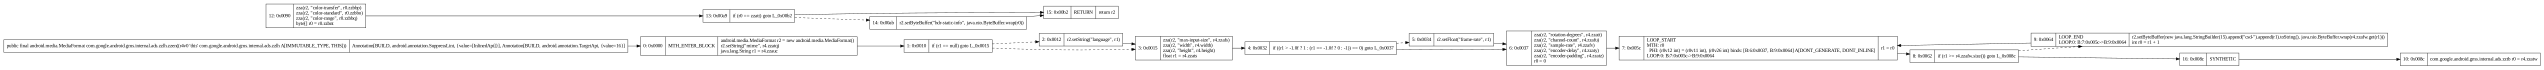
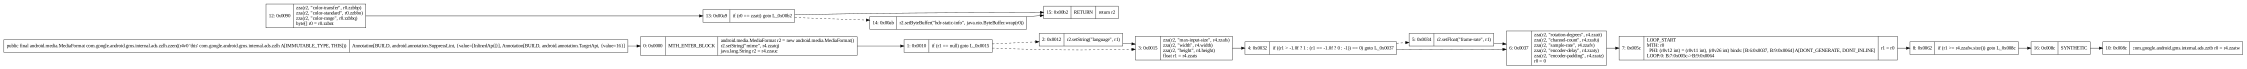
(2209, 40) -> none
(749, 51) -> (749, 51)
